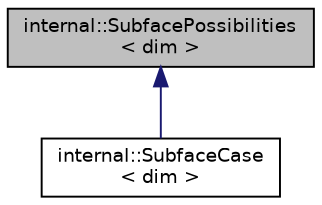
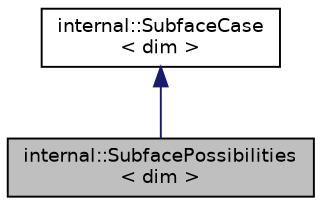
(161, 113) -> (161, 113)
